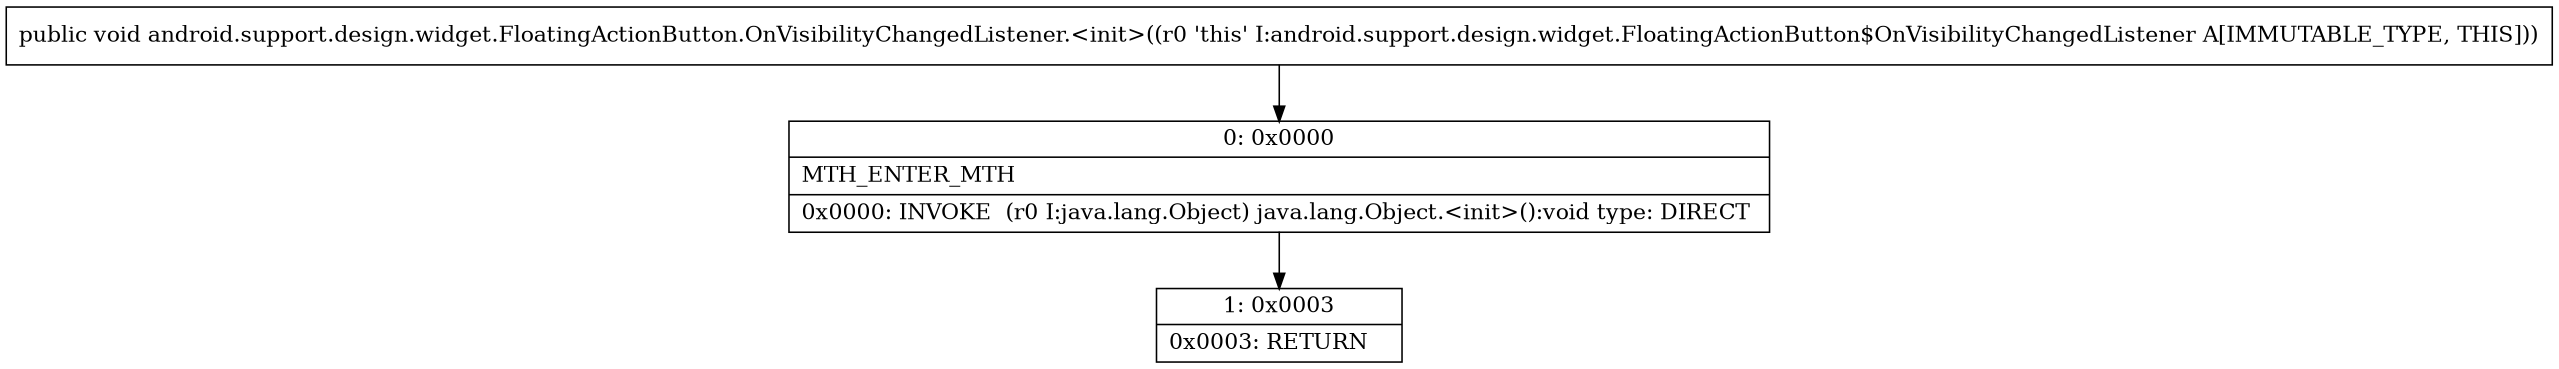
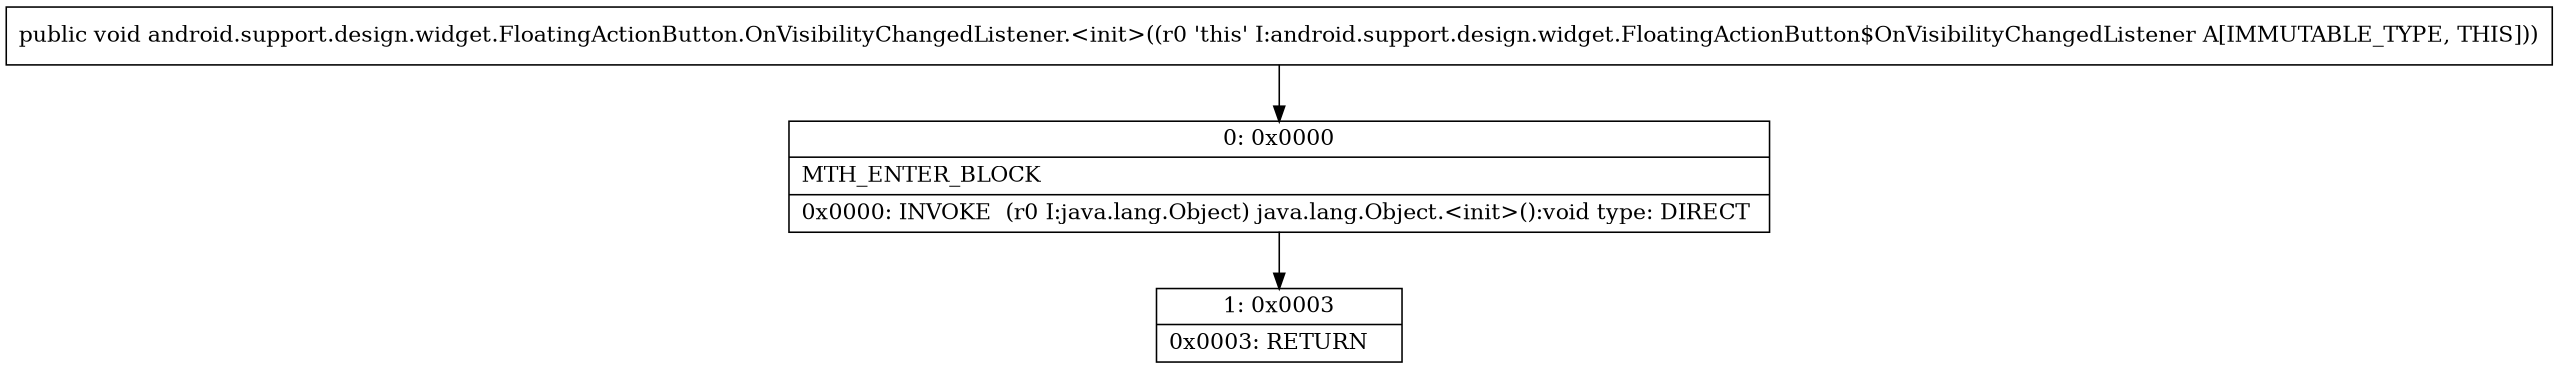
(909, 175) -> (922, 175)
